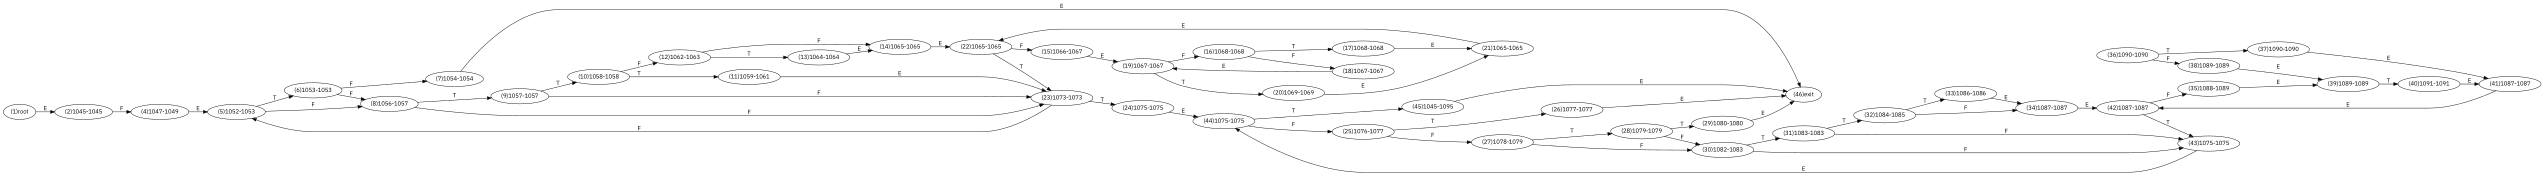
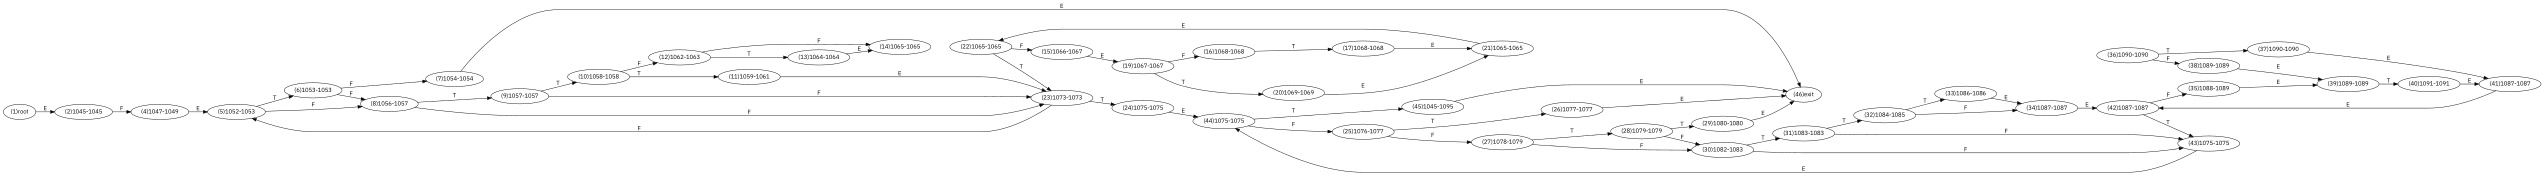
(938, 47) -> none
(1363, 71) -> none
